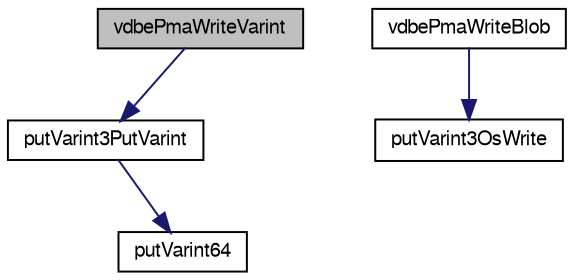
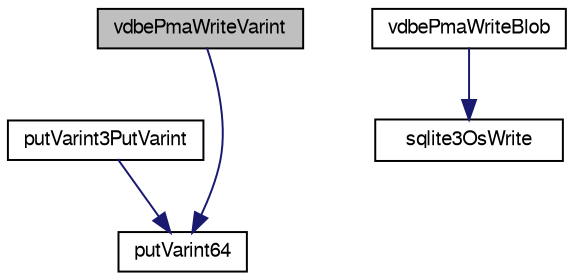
(160, 77) -> (223, 132)
(469, 140) -> (469, 140)
